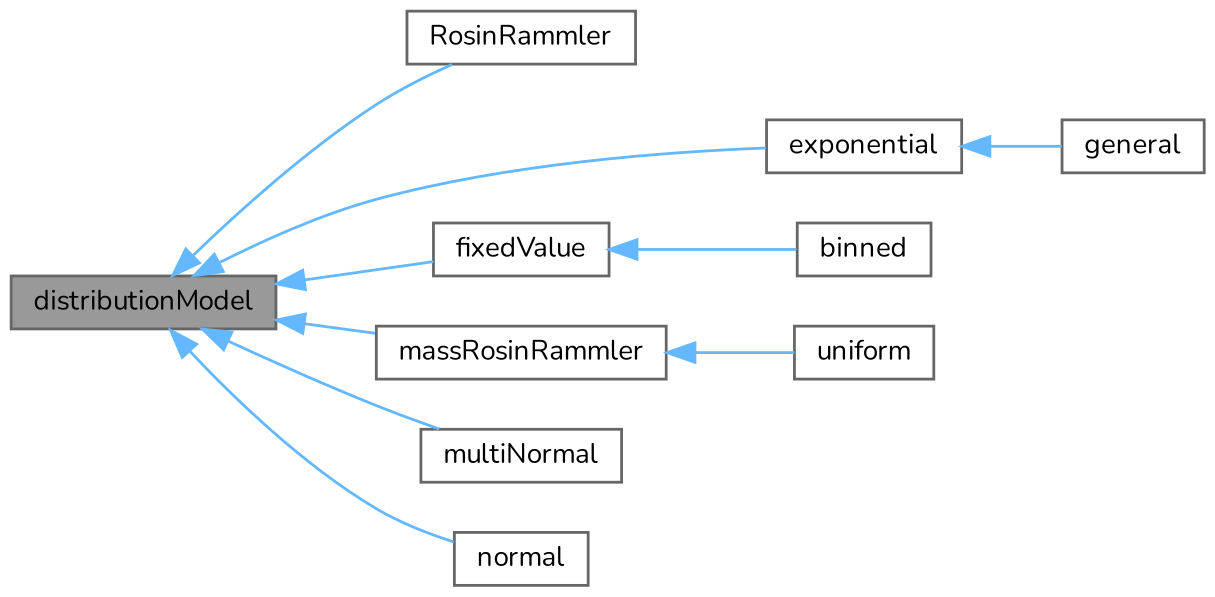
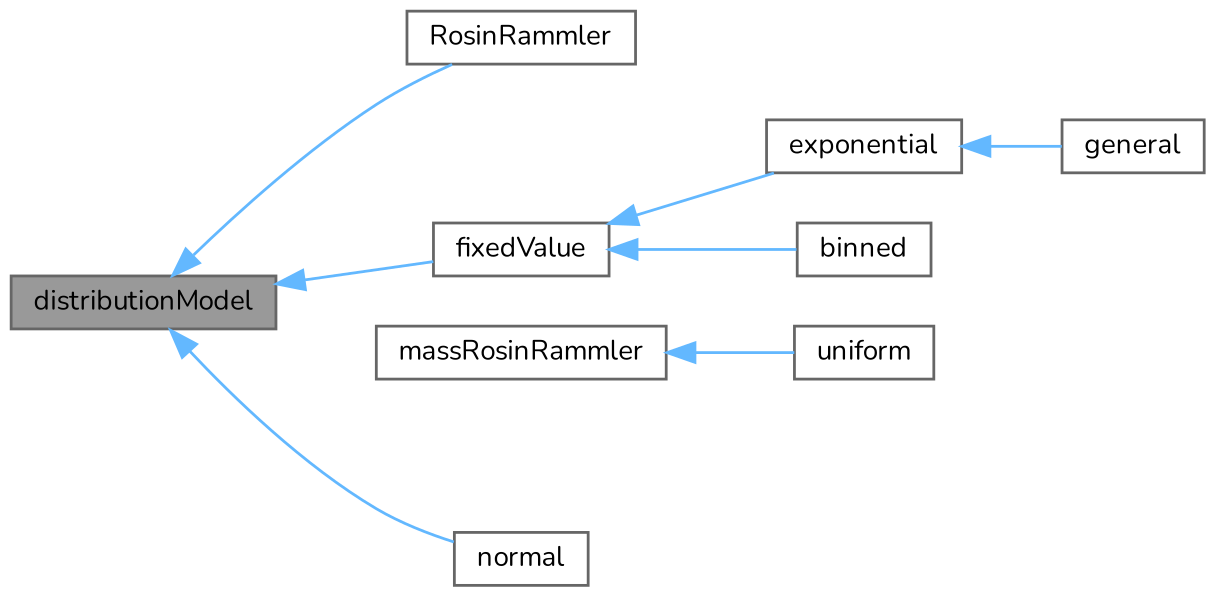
(486, 176) -> (705, 194)
(340, 329) -> none
(521, 456) -> none
